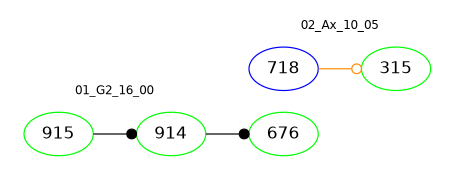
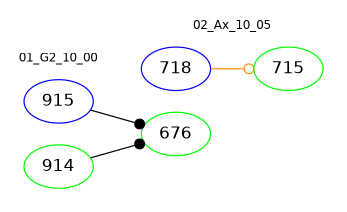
(396, 69) -> (288, 69)
(115, 91) -> (59, 59)
(59, 134) -> (59, 101)
(110, 134) -> (116, 117)
